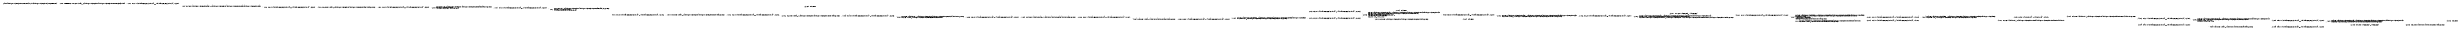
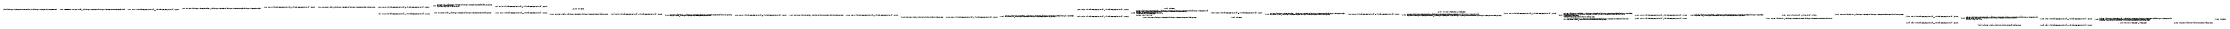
(580, 10) -> none
